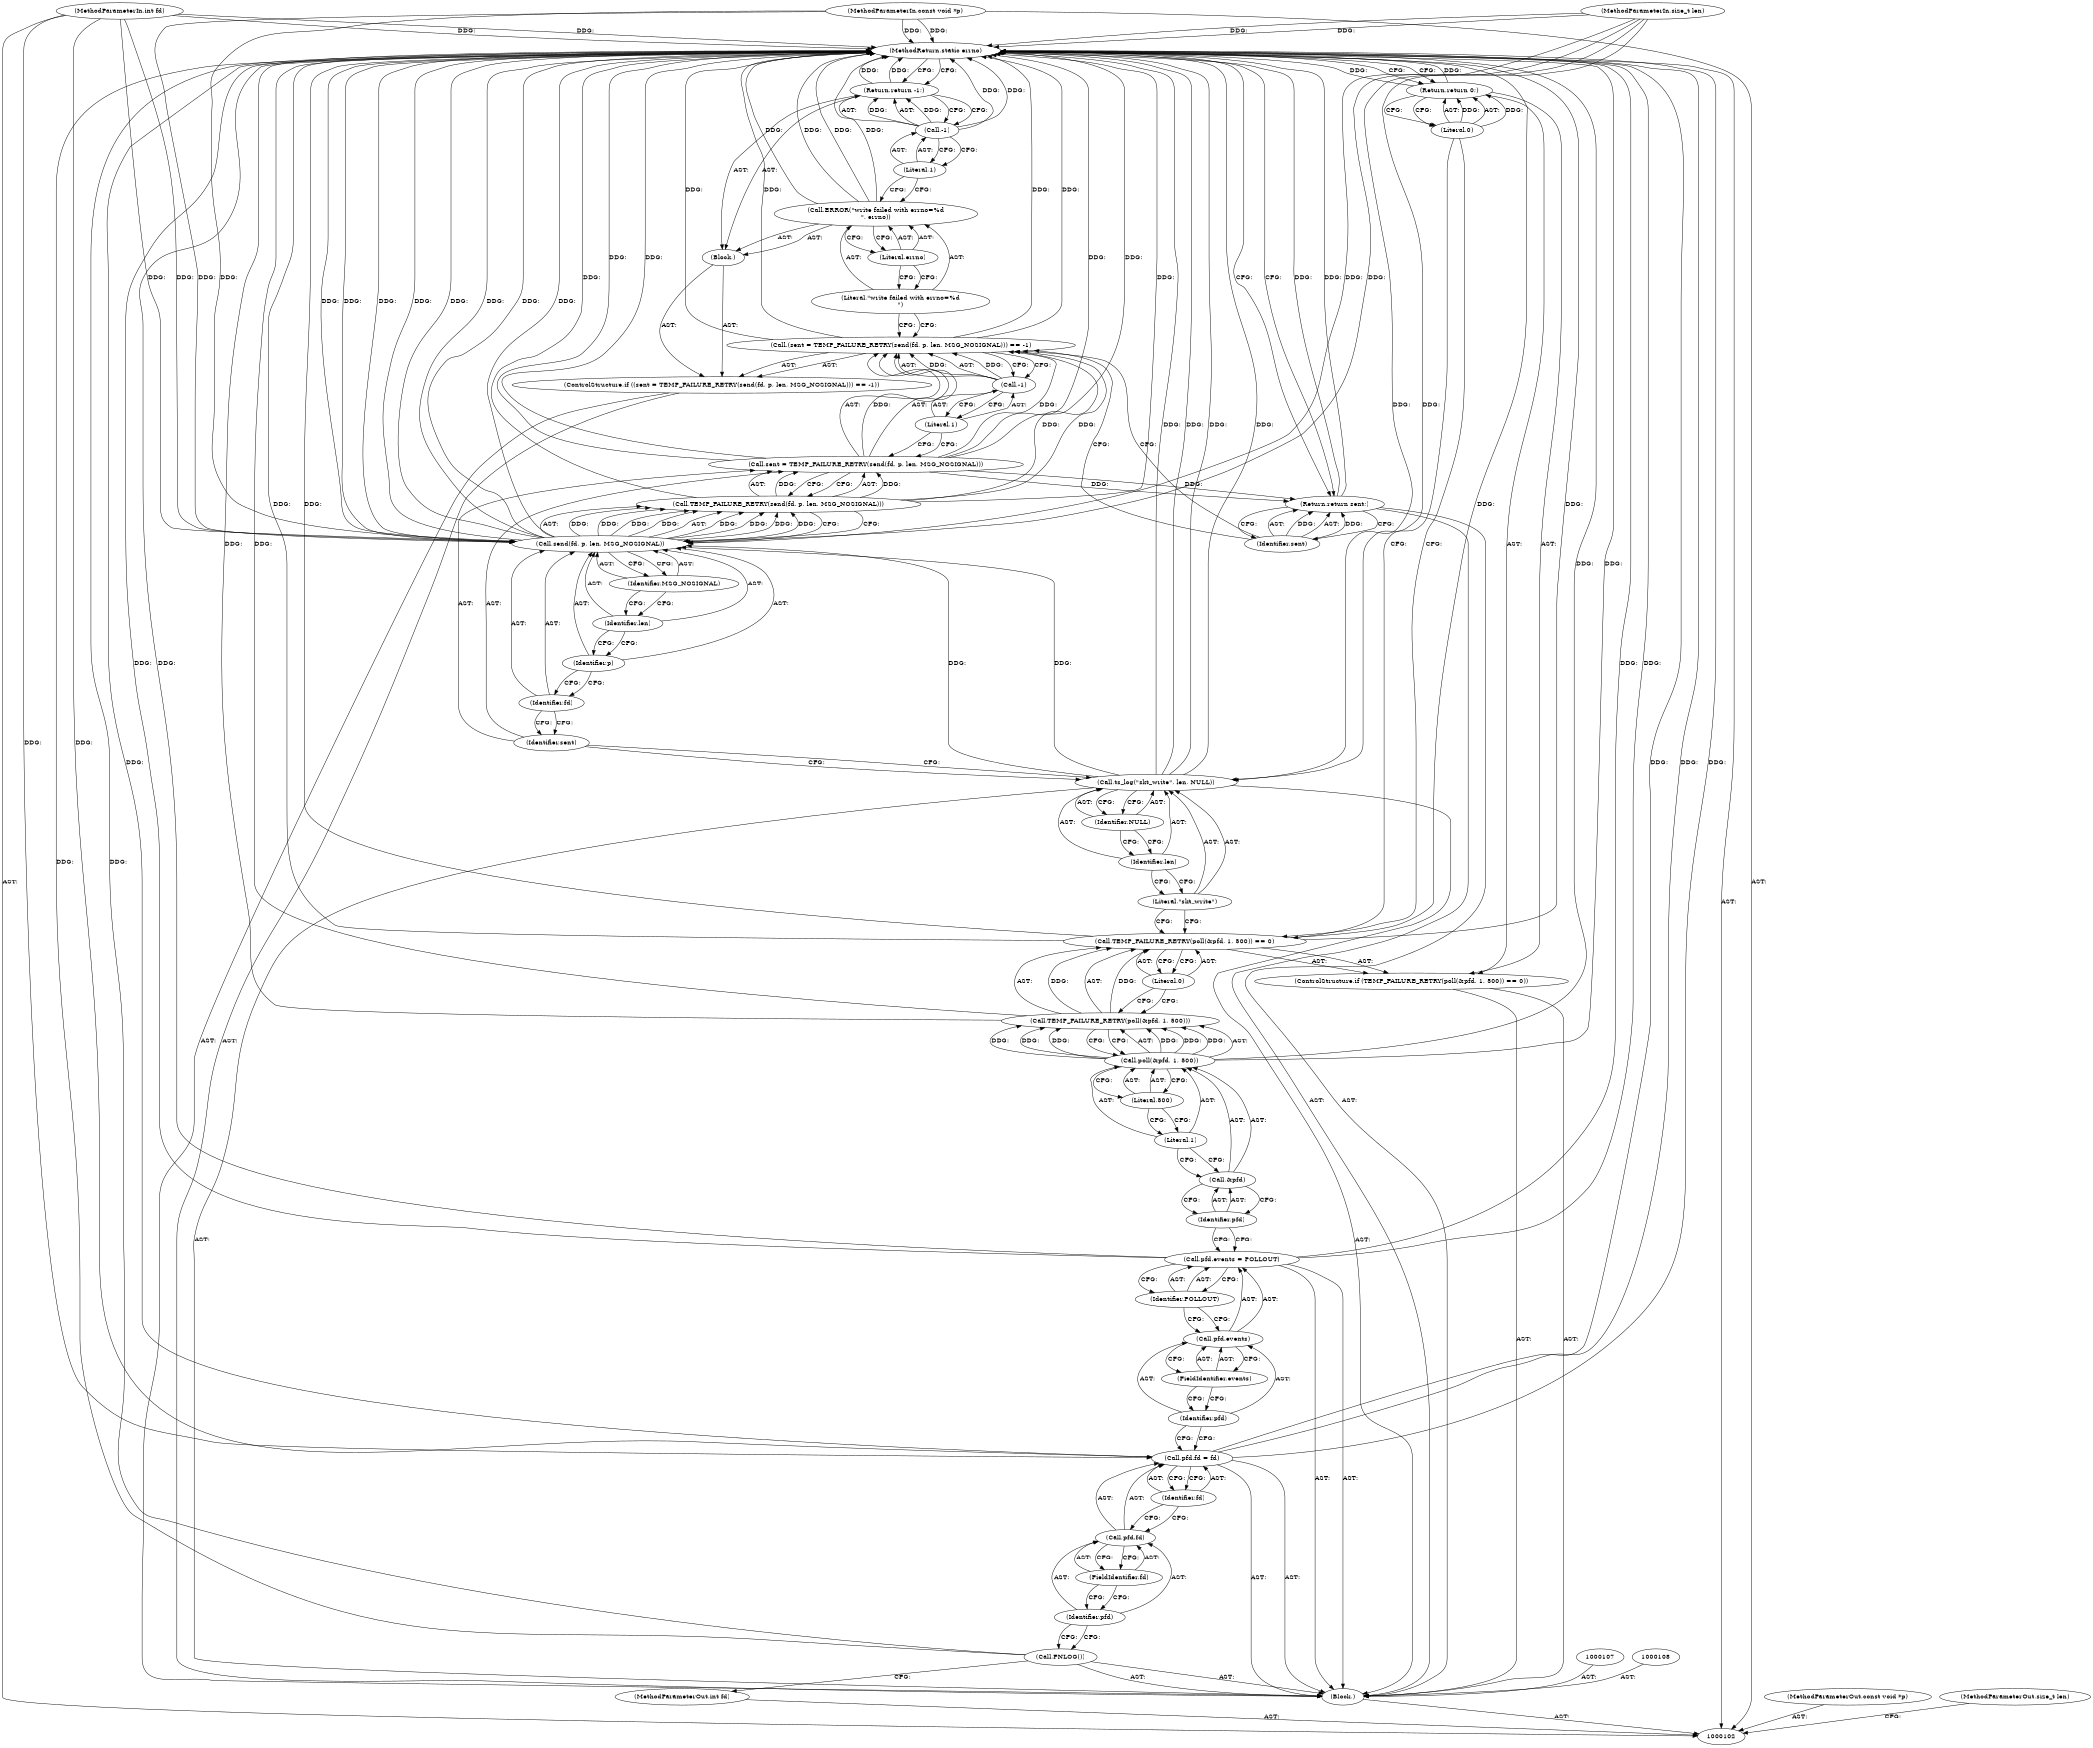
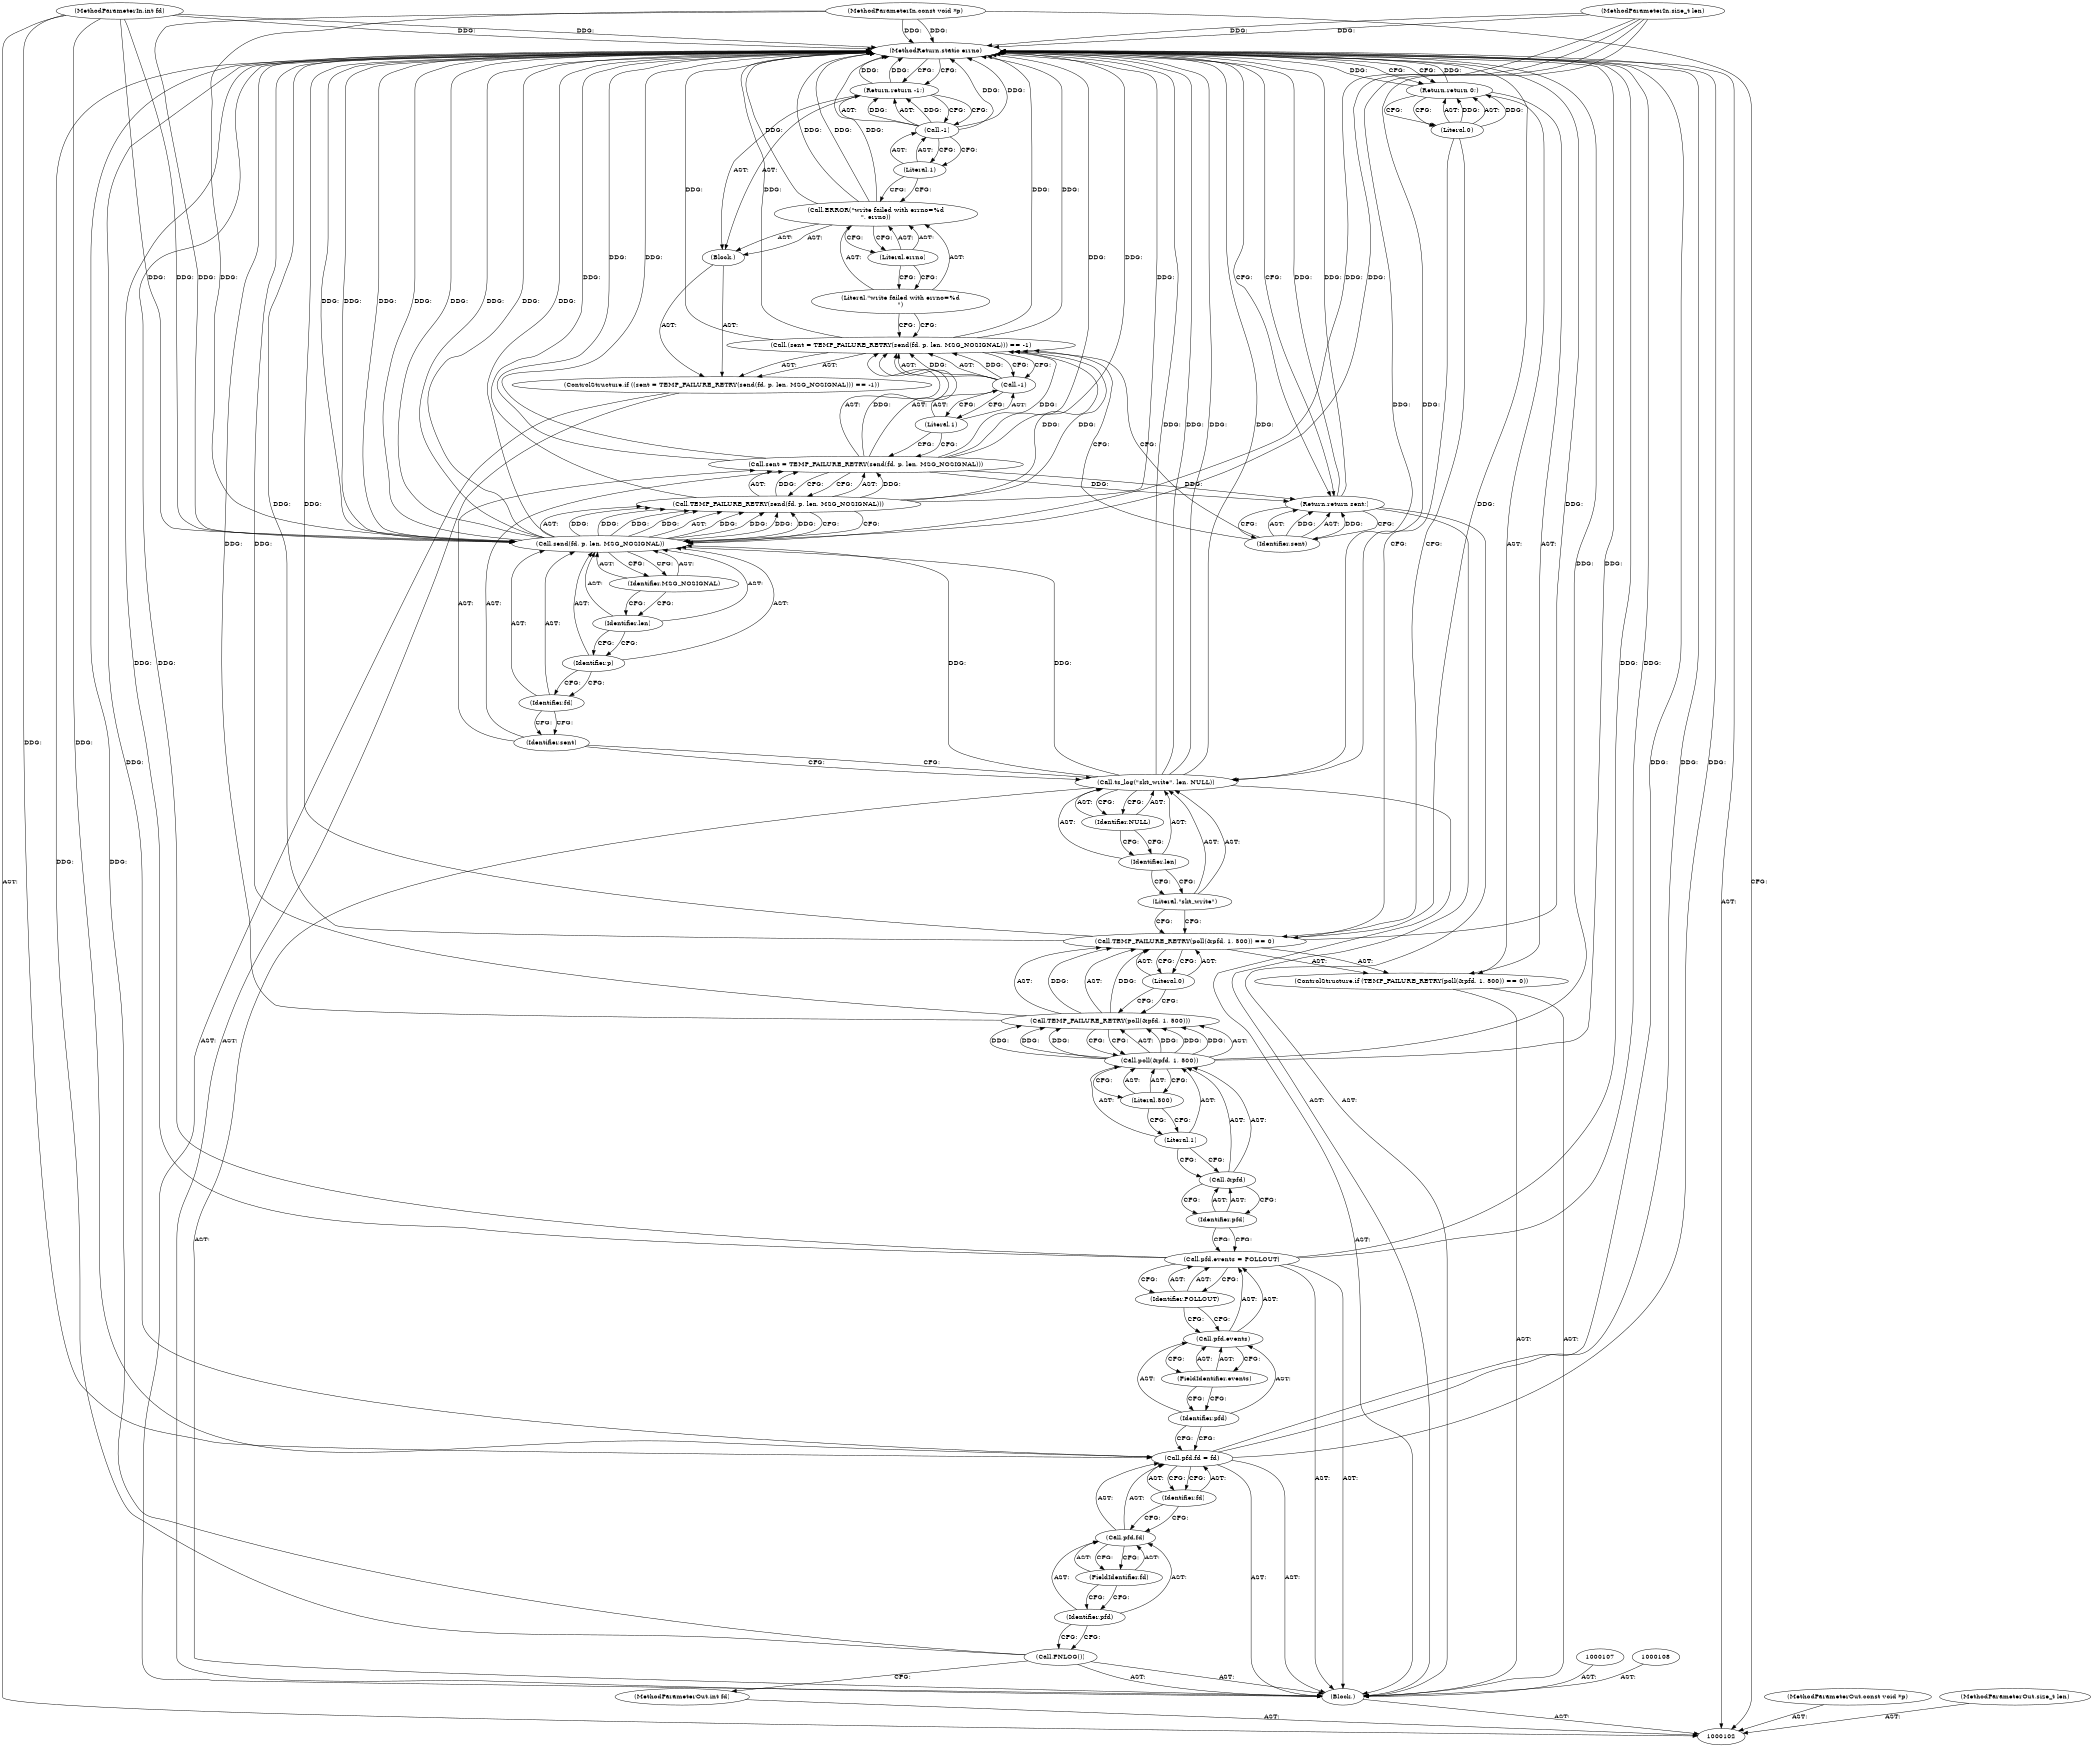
(1760, 882) -> (1760, 882)
(1894, 1717) -> (1894, 1717)
